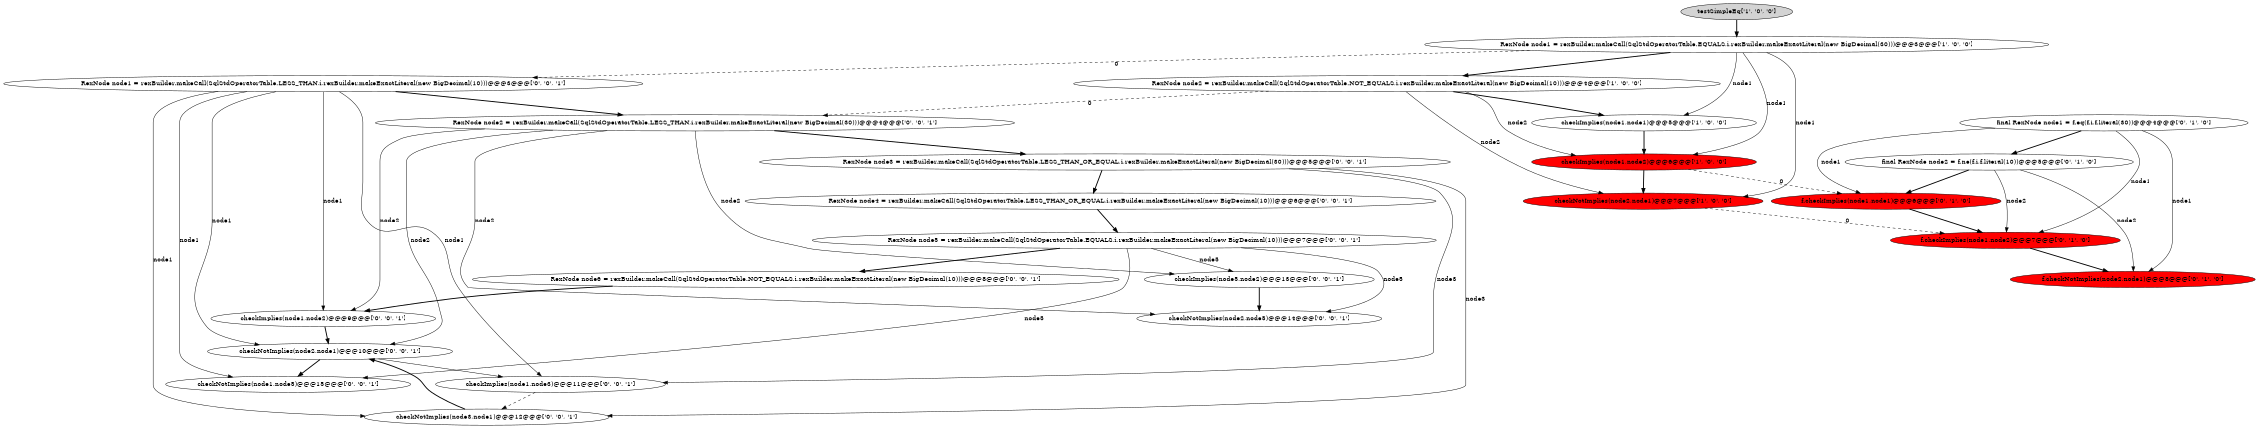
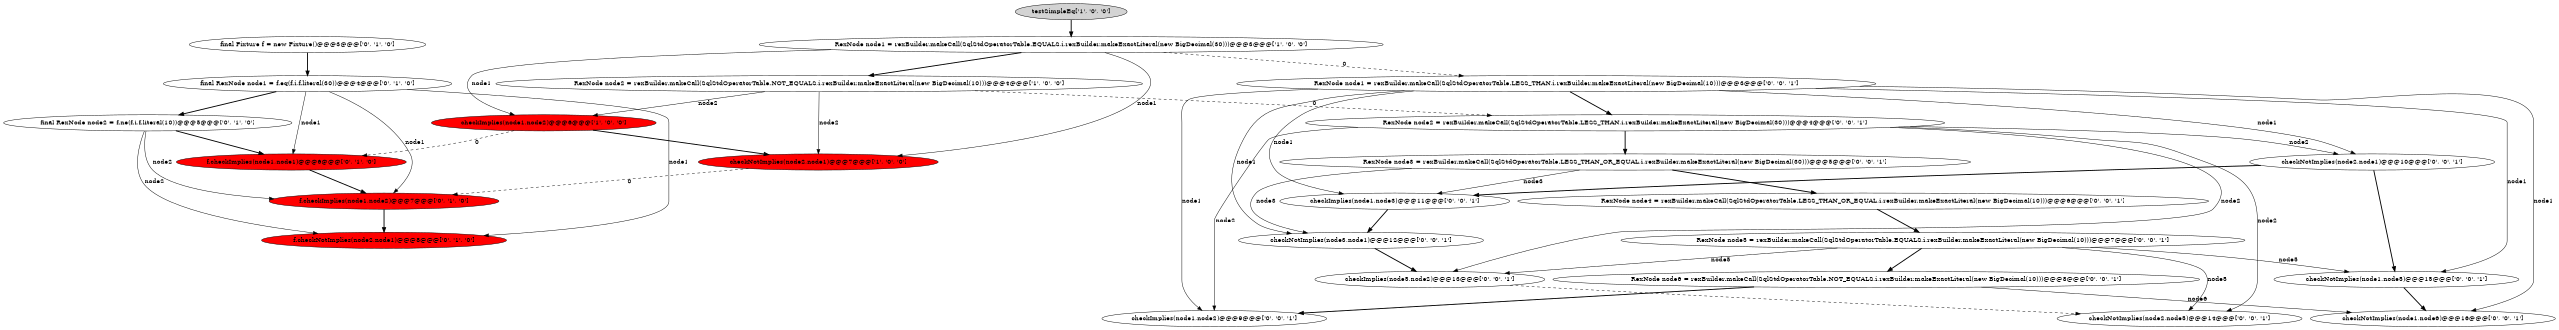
none -> (308, 45)
(1644, 123) -> none
(1259, 297) -> (1793, 300)
none -> (2433, 319)
(326, 333) -> none
(438, 368) -> (1870, 178)
(421, 382) -> (1393, 259)
(521, 400) -> (1379, 219)
